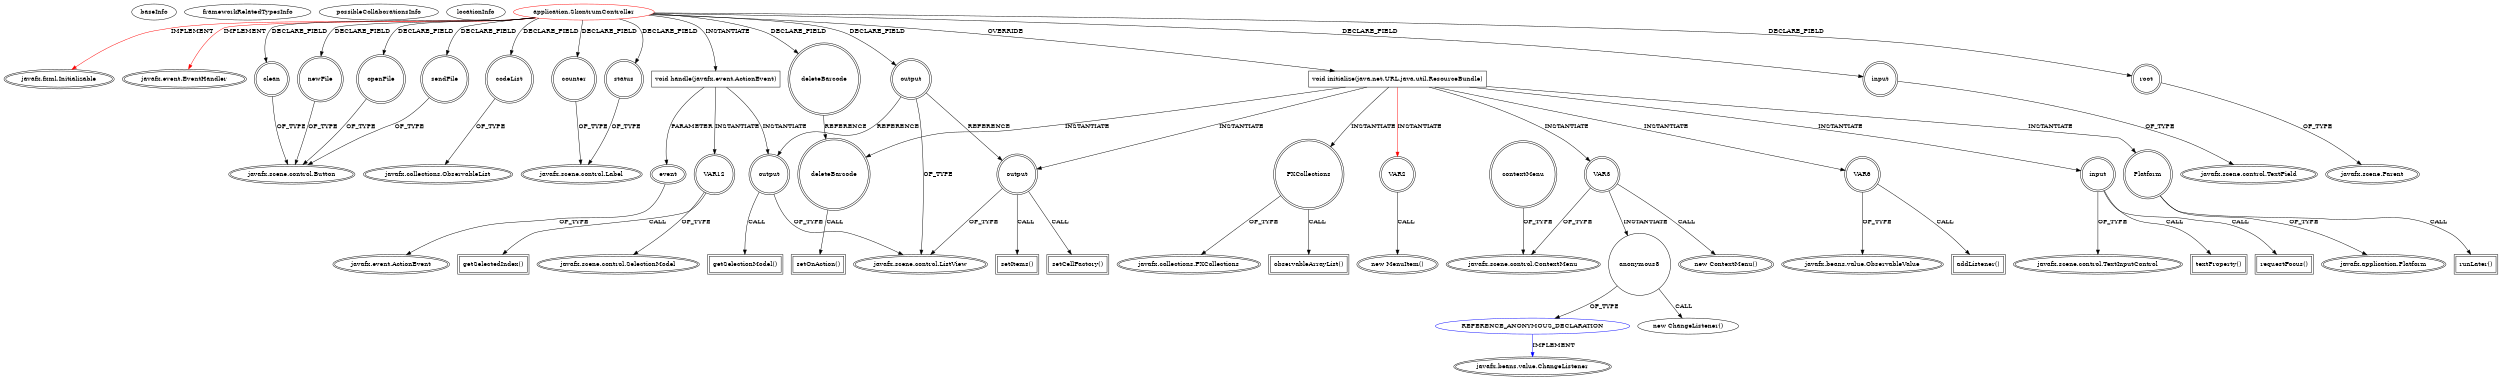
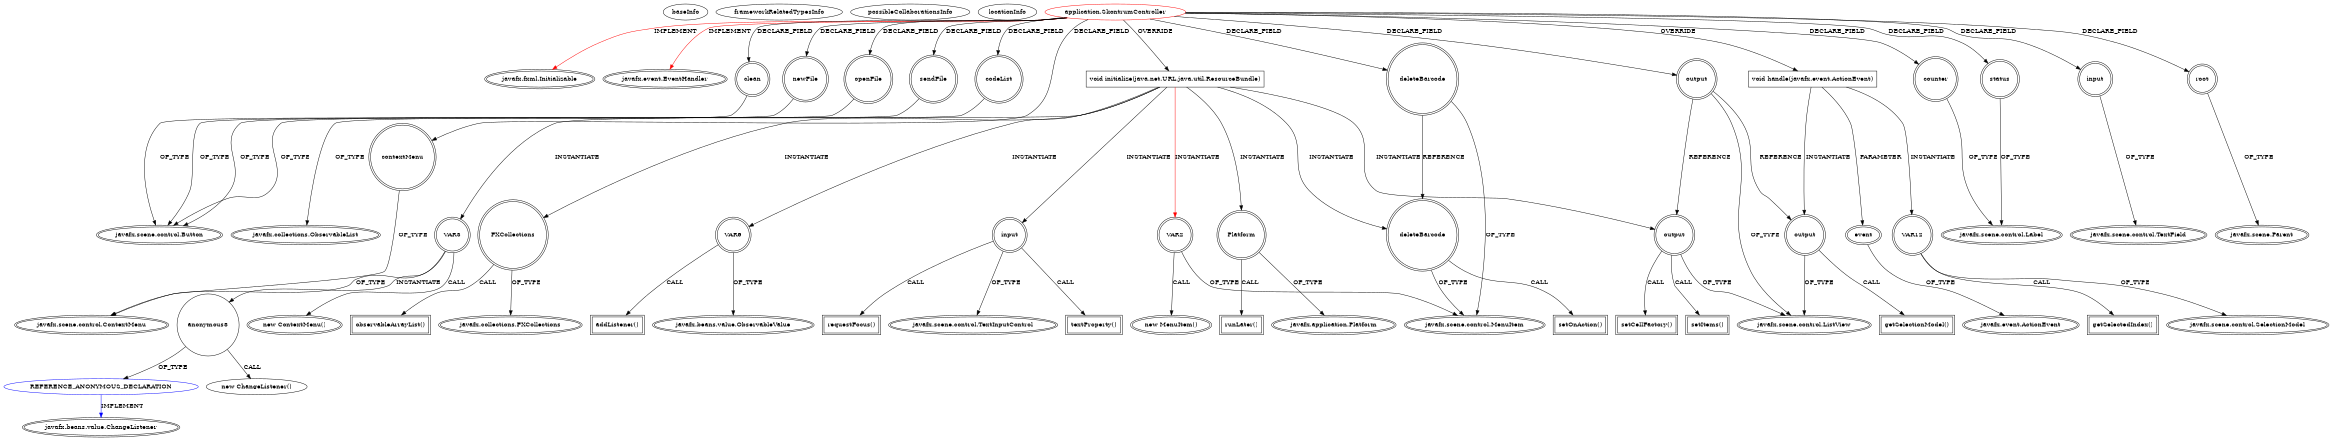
(728, 31) -> (1678, 31)
none -> (772, 123)
none -> (1475, 325)
